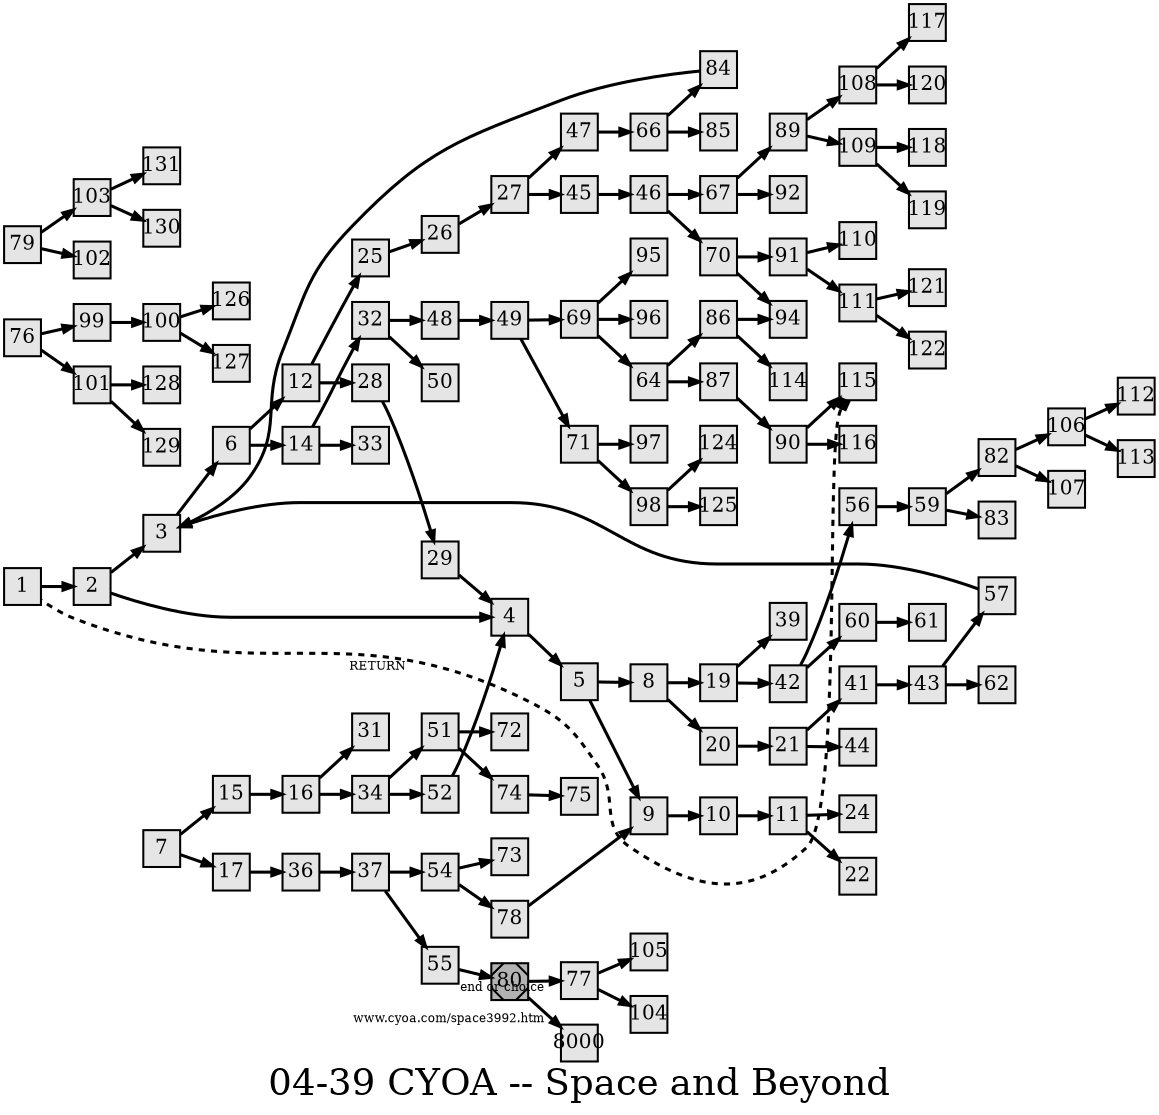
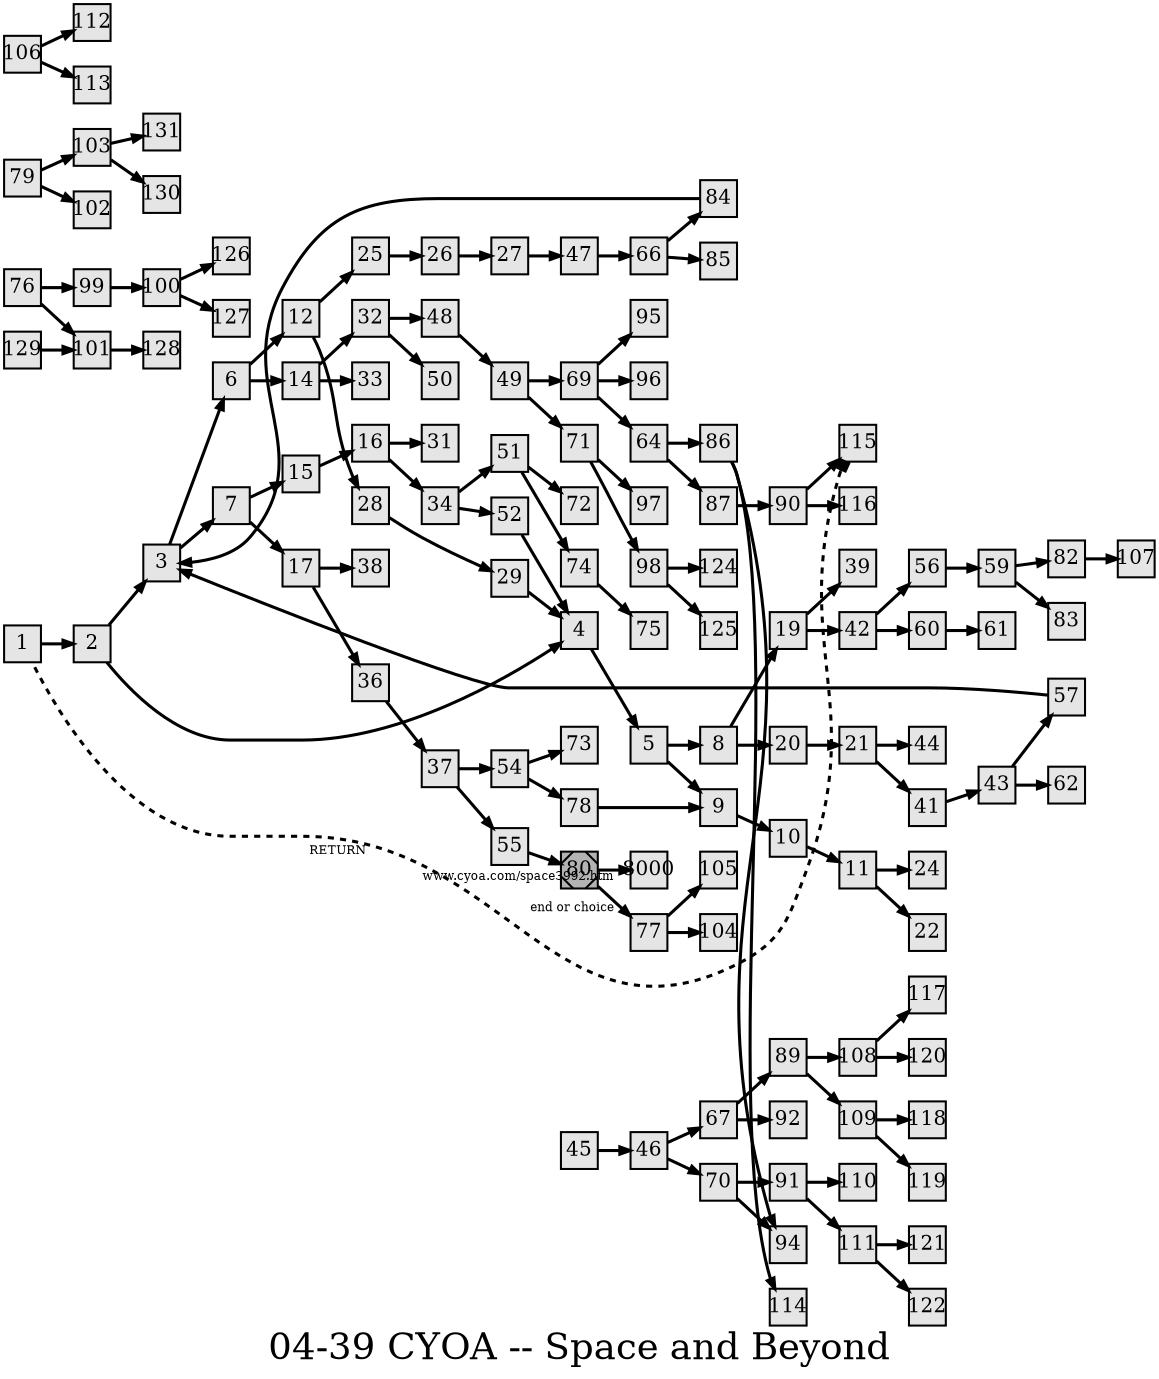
(539, 194) -> none
(123, 412) -> (52, 350)
(1027, 444) -> none
none -> (192, 538)
none -> (371, 568)
